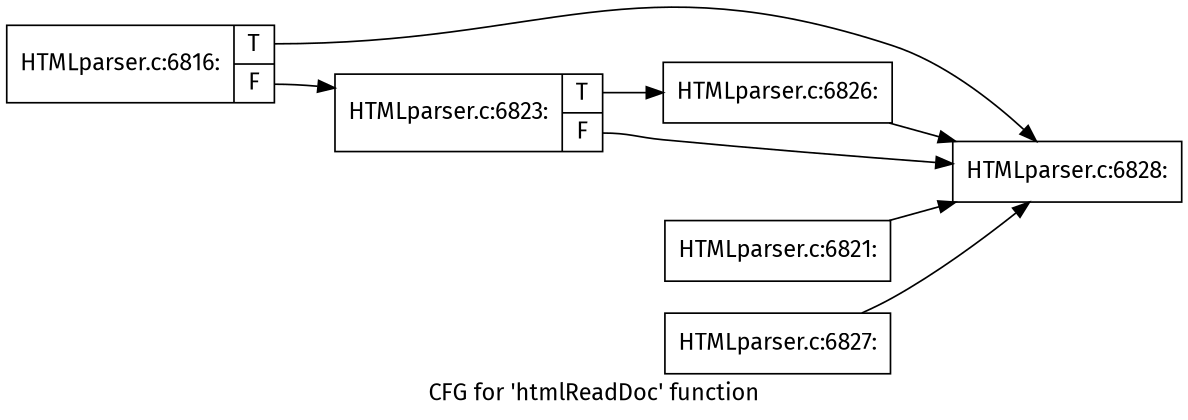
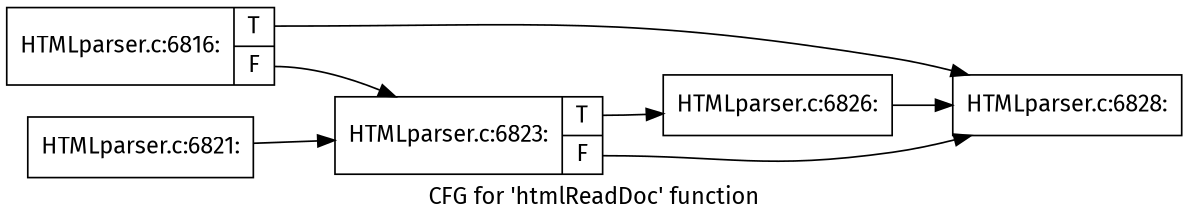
(914, 214) -> (286, 142)
(778, 343) -> none
